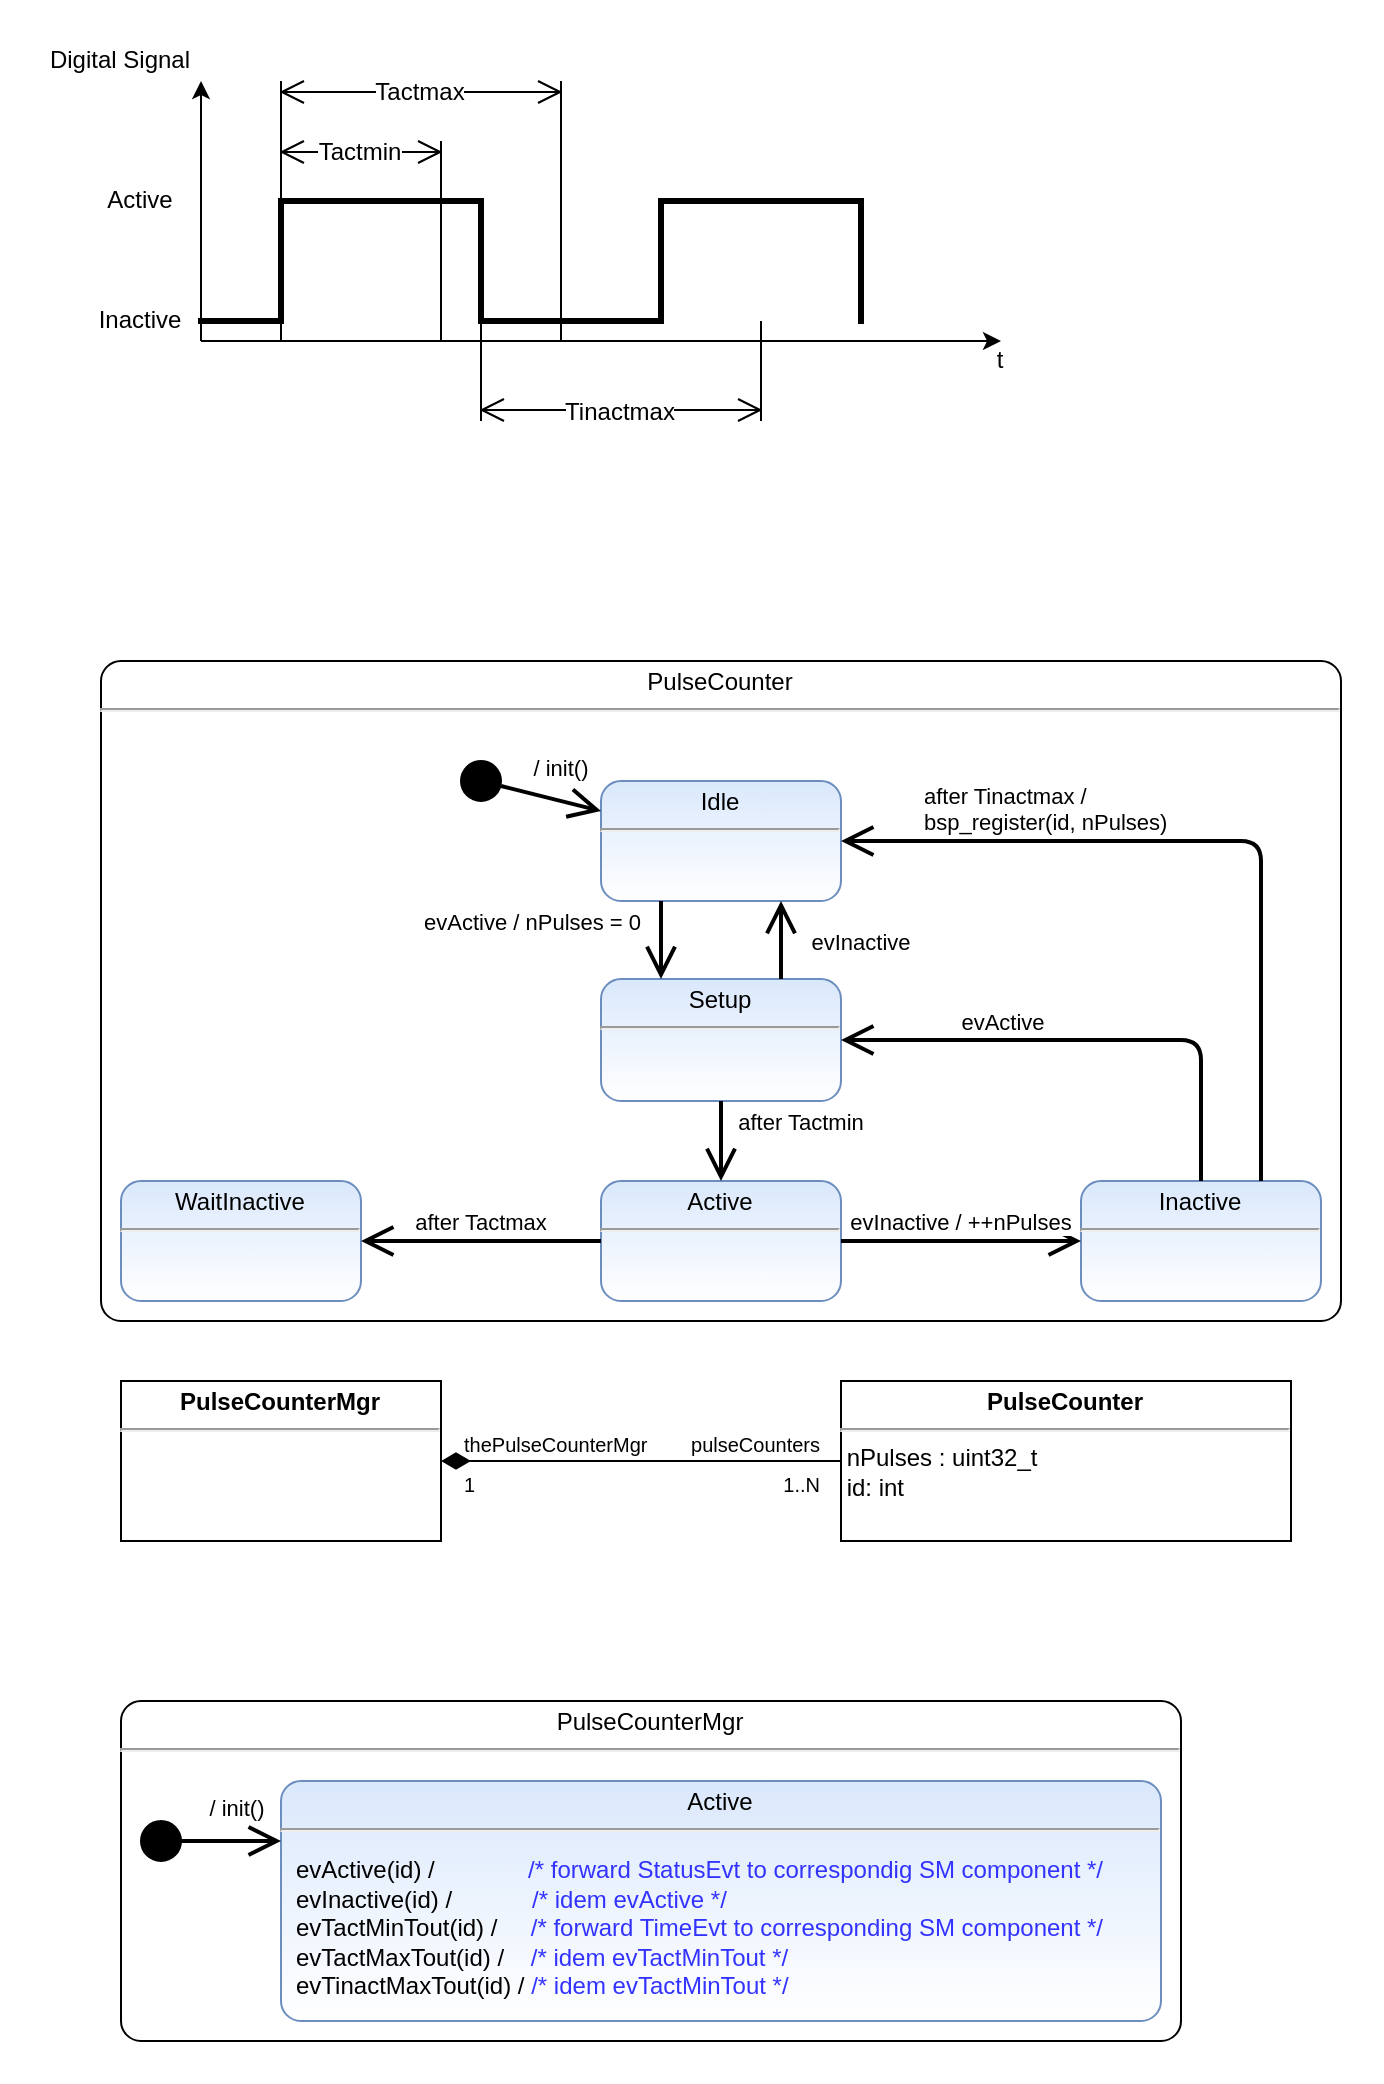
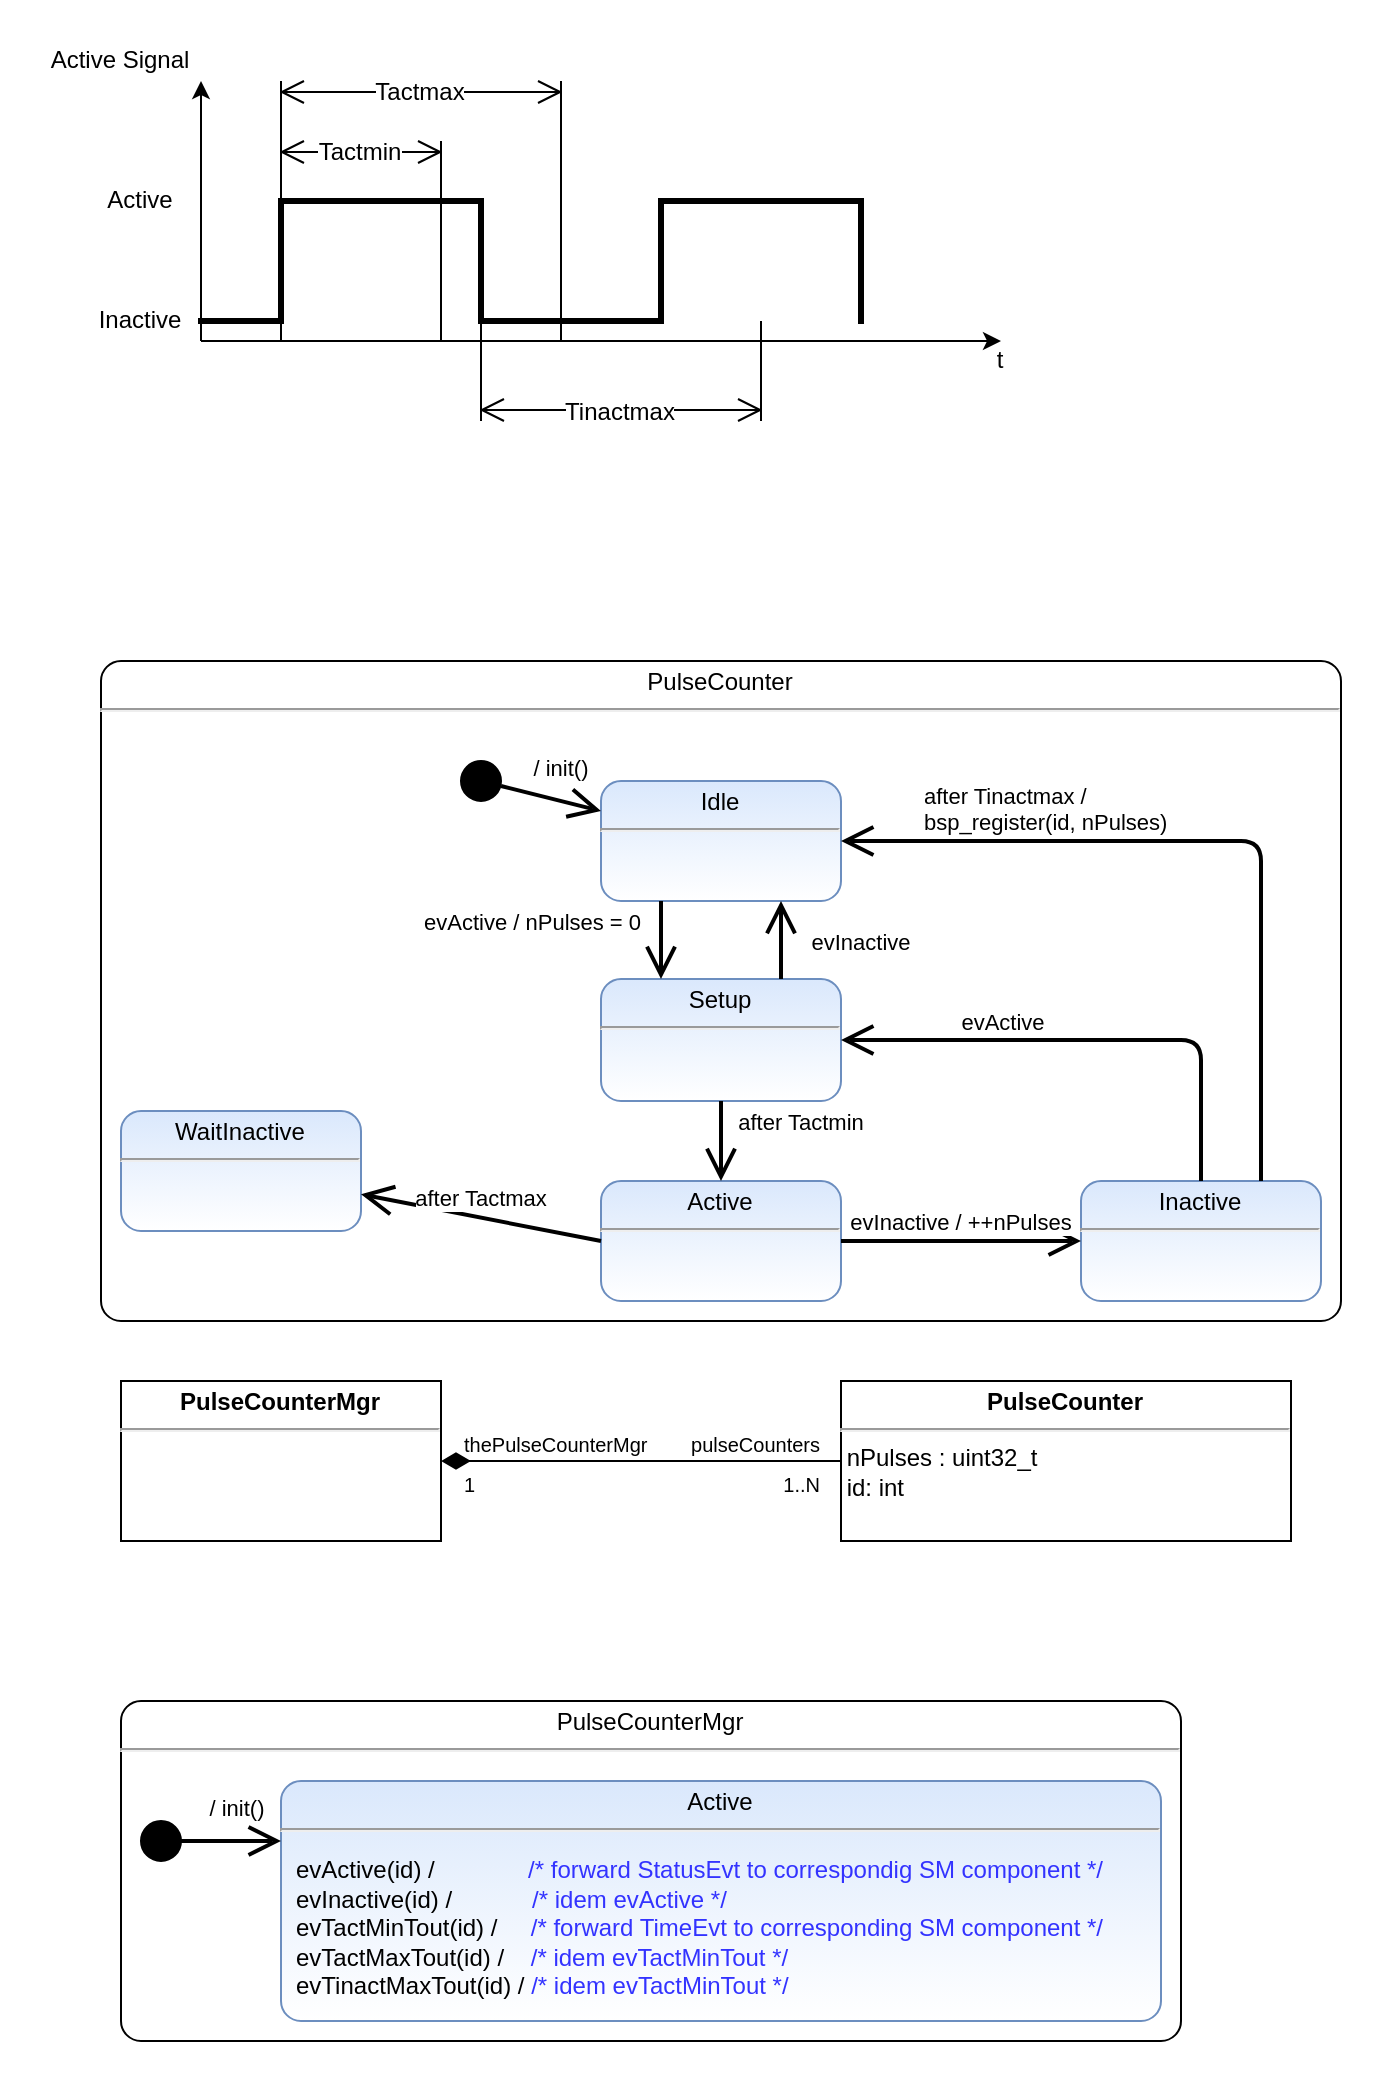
(121, 61) -> (121, 61)
(241, 1241) -> (241, 1171)
